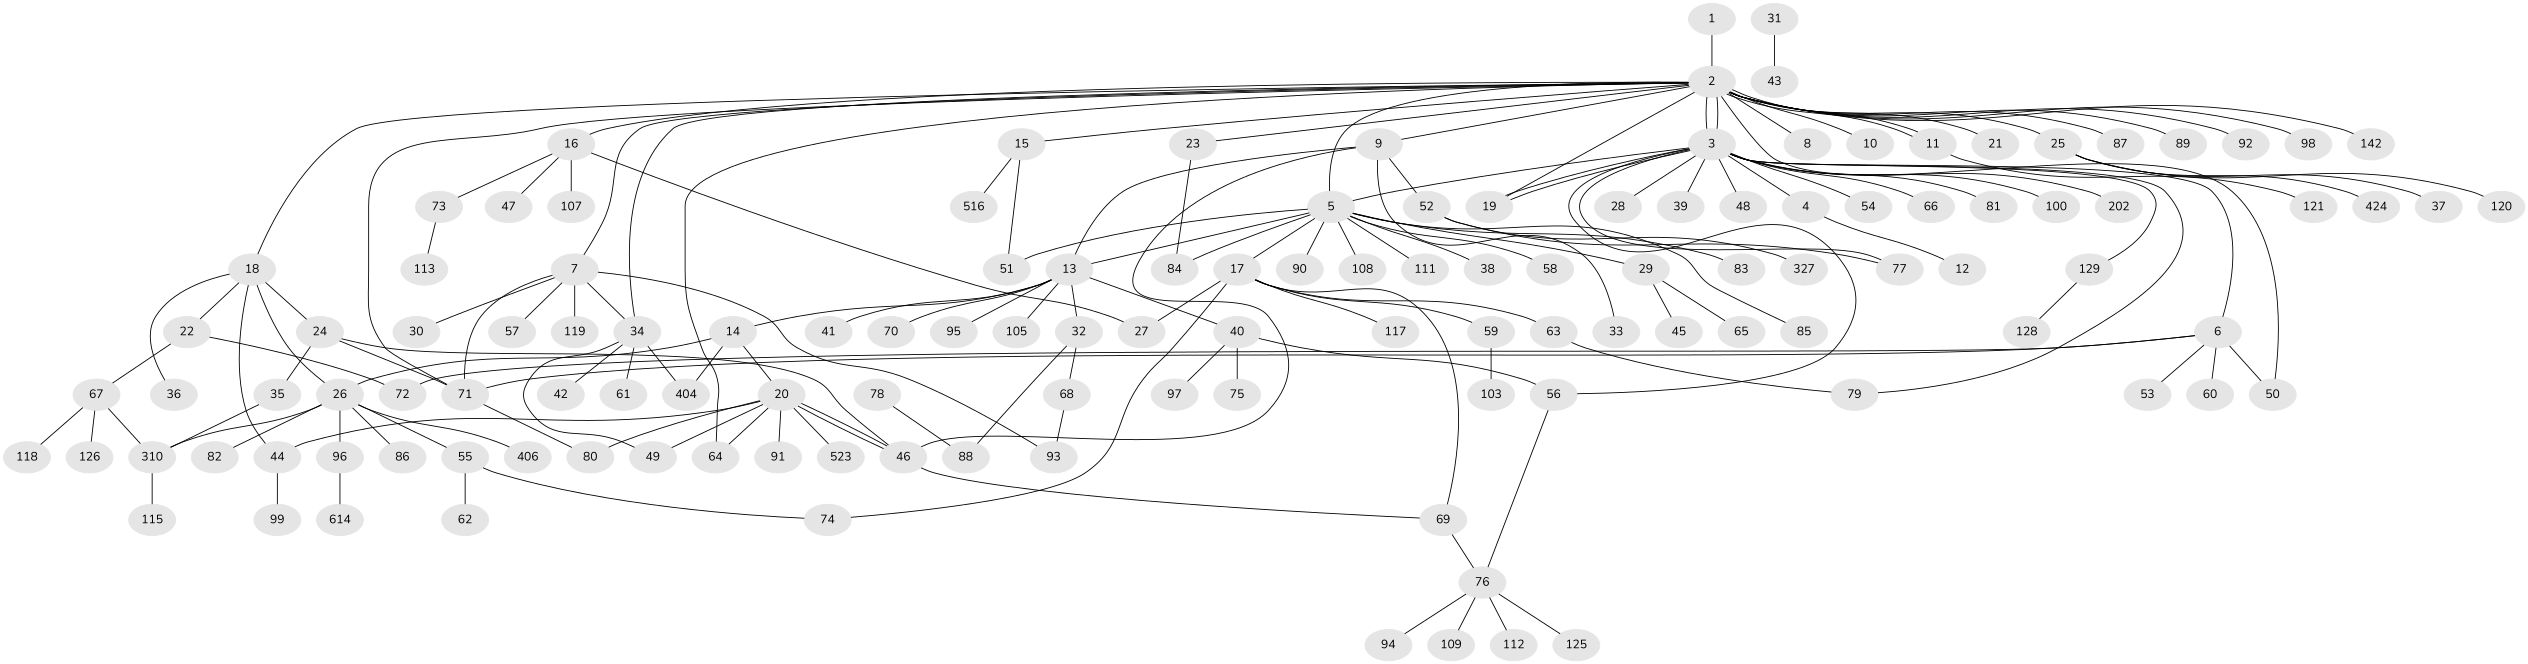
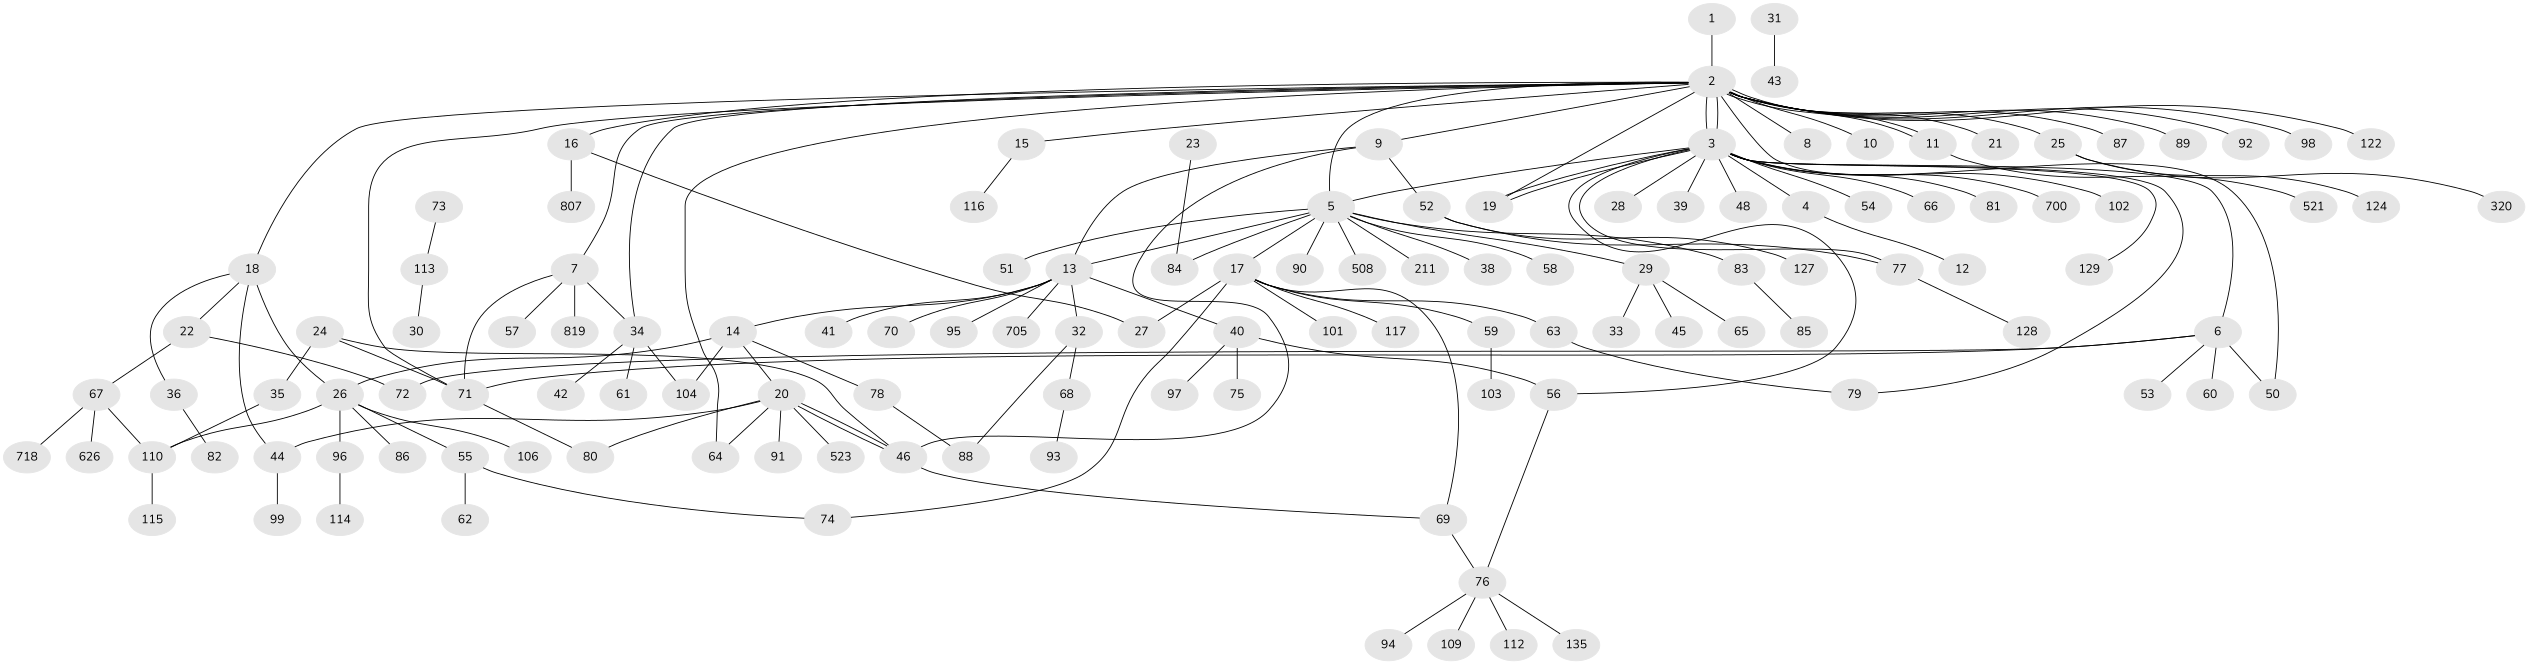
(1452, 113) -> none
(2371, 144) -> (2371, 144)
(505, 176) -> none
(509, 207) -> none
(571, 207) -> (571, 207)
(974, 207) -> (974, 207)
(1014, 207) -> none
(2056, 207) -> (2056, 207)
(2119, 207) -> (2119, 207)
(2314, 207) -> (2314, 207)
(2376, 207) -> (2376, 207)
(2439, 207) -> none
(2501, 207) -> (2501, 207)
(1570, 226) -> (1773, 301)
(1448, 245) -> (1631, 301)
(1362, 270) -> (1362, 270)
(1425, 270) -> (1425, 270)
(1804, 270) -> (1804, 270)
(286, 301) -> none
(2058, 301) -> (1963, 301)
(483, 304) -> (420, 301)
(575, 332) -> (575, 332)
(1016, 332) -> (1016, 332)
none -> (1333, 332)
(795, 346) -> none
none -> (813, 367)
(686, 395) -> (686, 395)
(277, 426) -> (194, 426)
(27, 457) -> (27, 457)
(90, 457) -> (90, 457)
(152, 457) -> (152, 457)
(528, 457) -> (528, 457)
(653, 457) -> none
(340, 520) -> (340, 520)
(1576, 645) -> (1576, 645)
